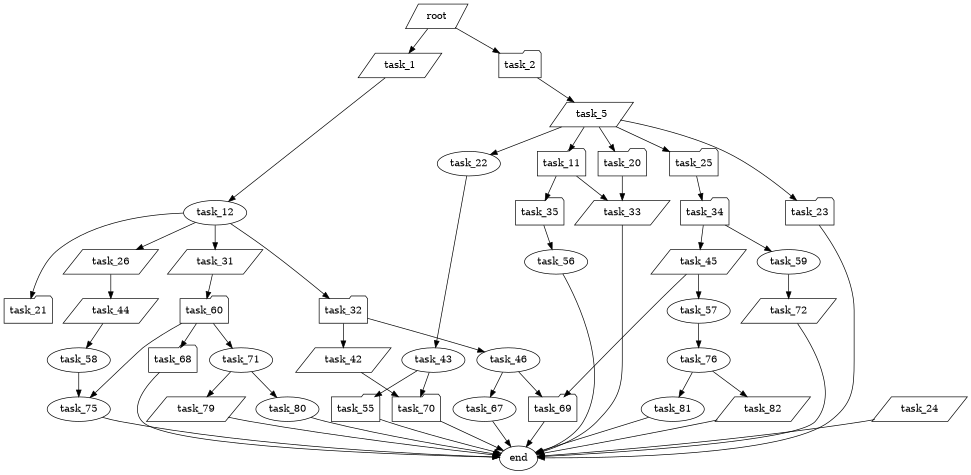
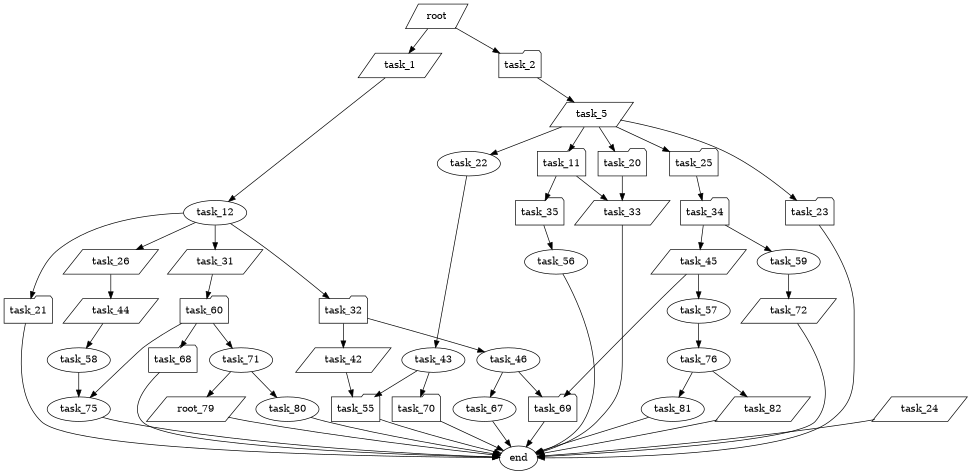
(377, 383) -> (349, 381)
(196, 409) -> (196, 409)
none -> (214, 449)
